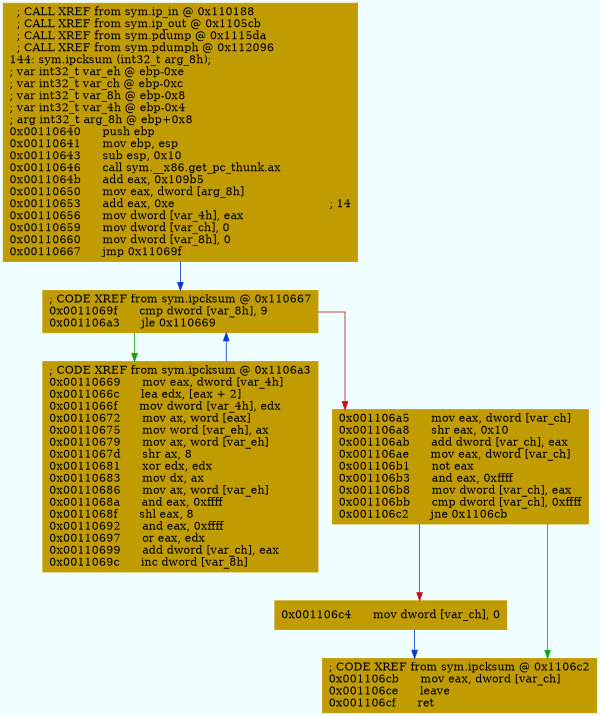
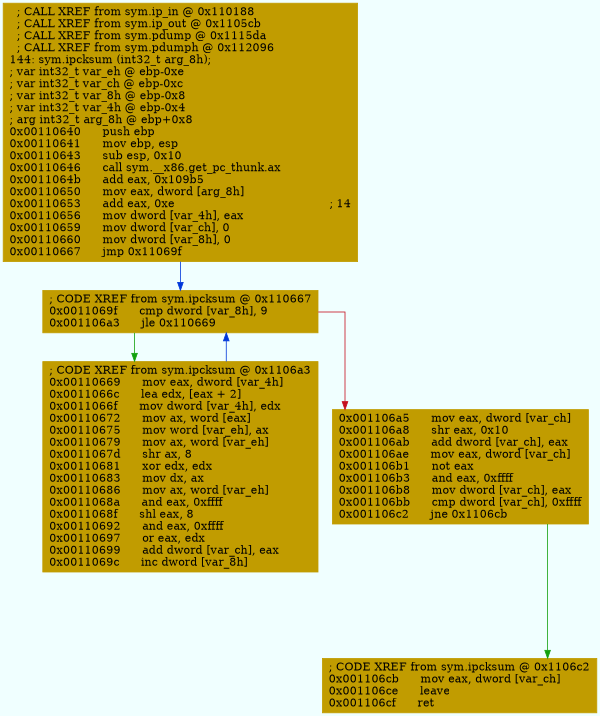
(391, 615) -> none
